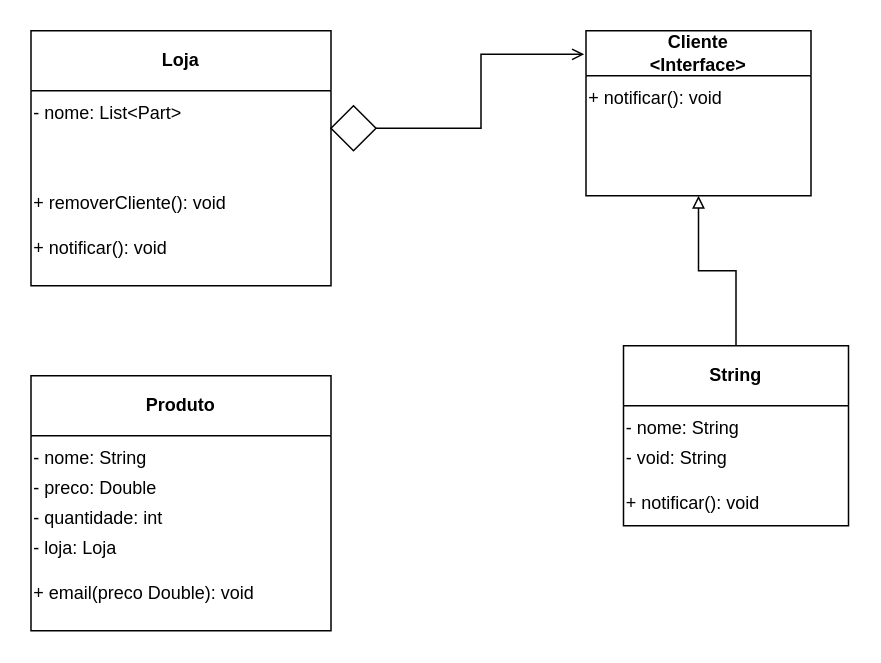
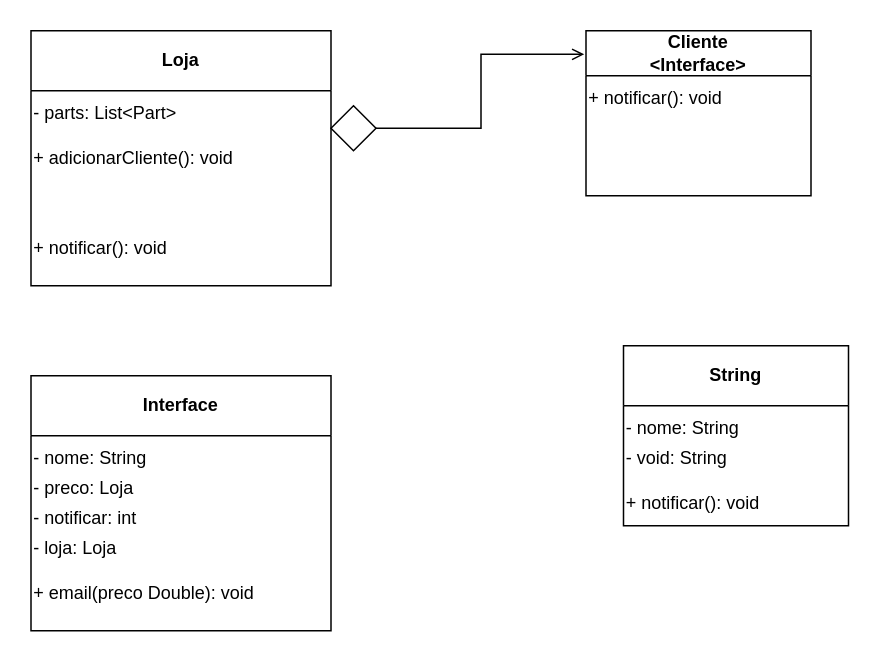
(115, 113) -> (120, 113)
none -> (151, 158)
(143, 203) -> none
(724, 271) -> none
(181, 406) -> (181, 406)
(100, 488) -> (92, 488)
(108, 518) -> (100, 518)
